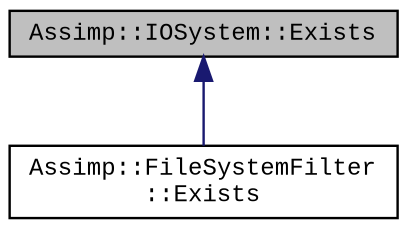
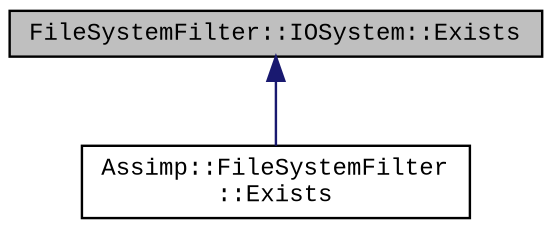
(204, 34) -> (276, 34)
